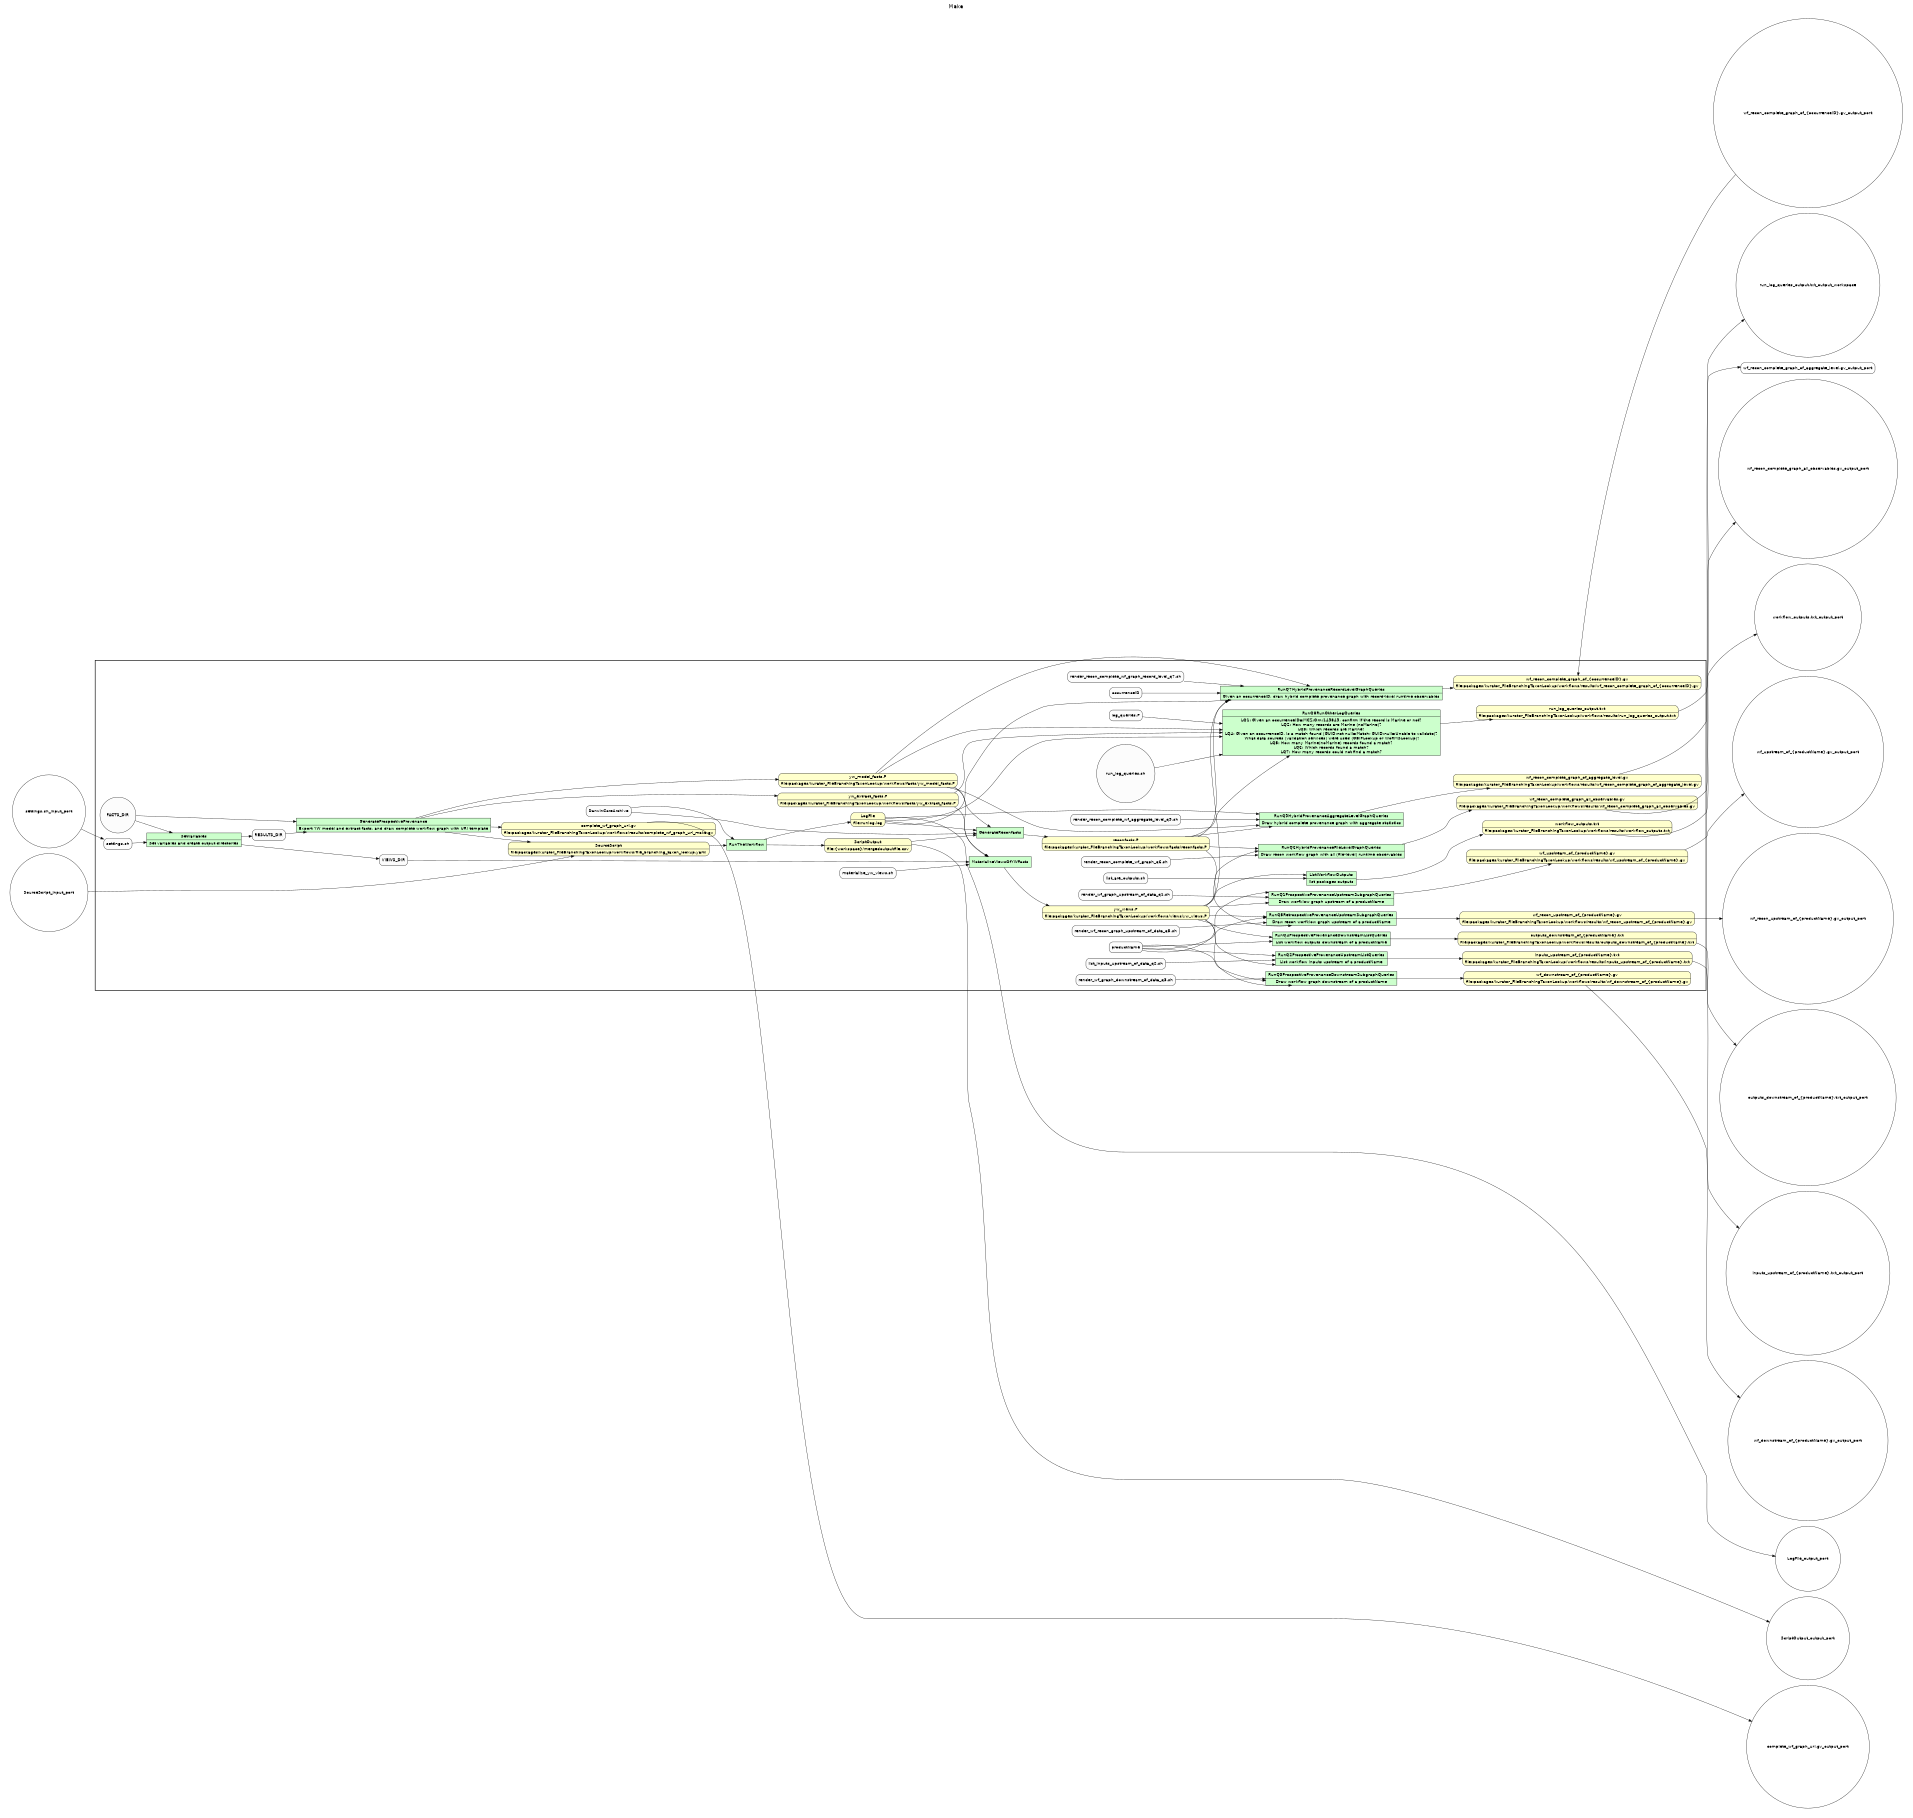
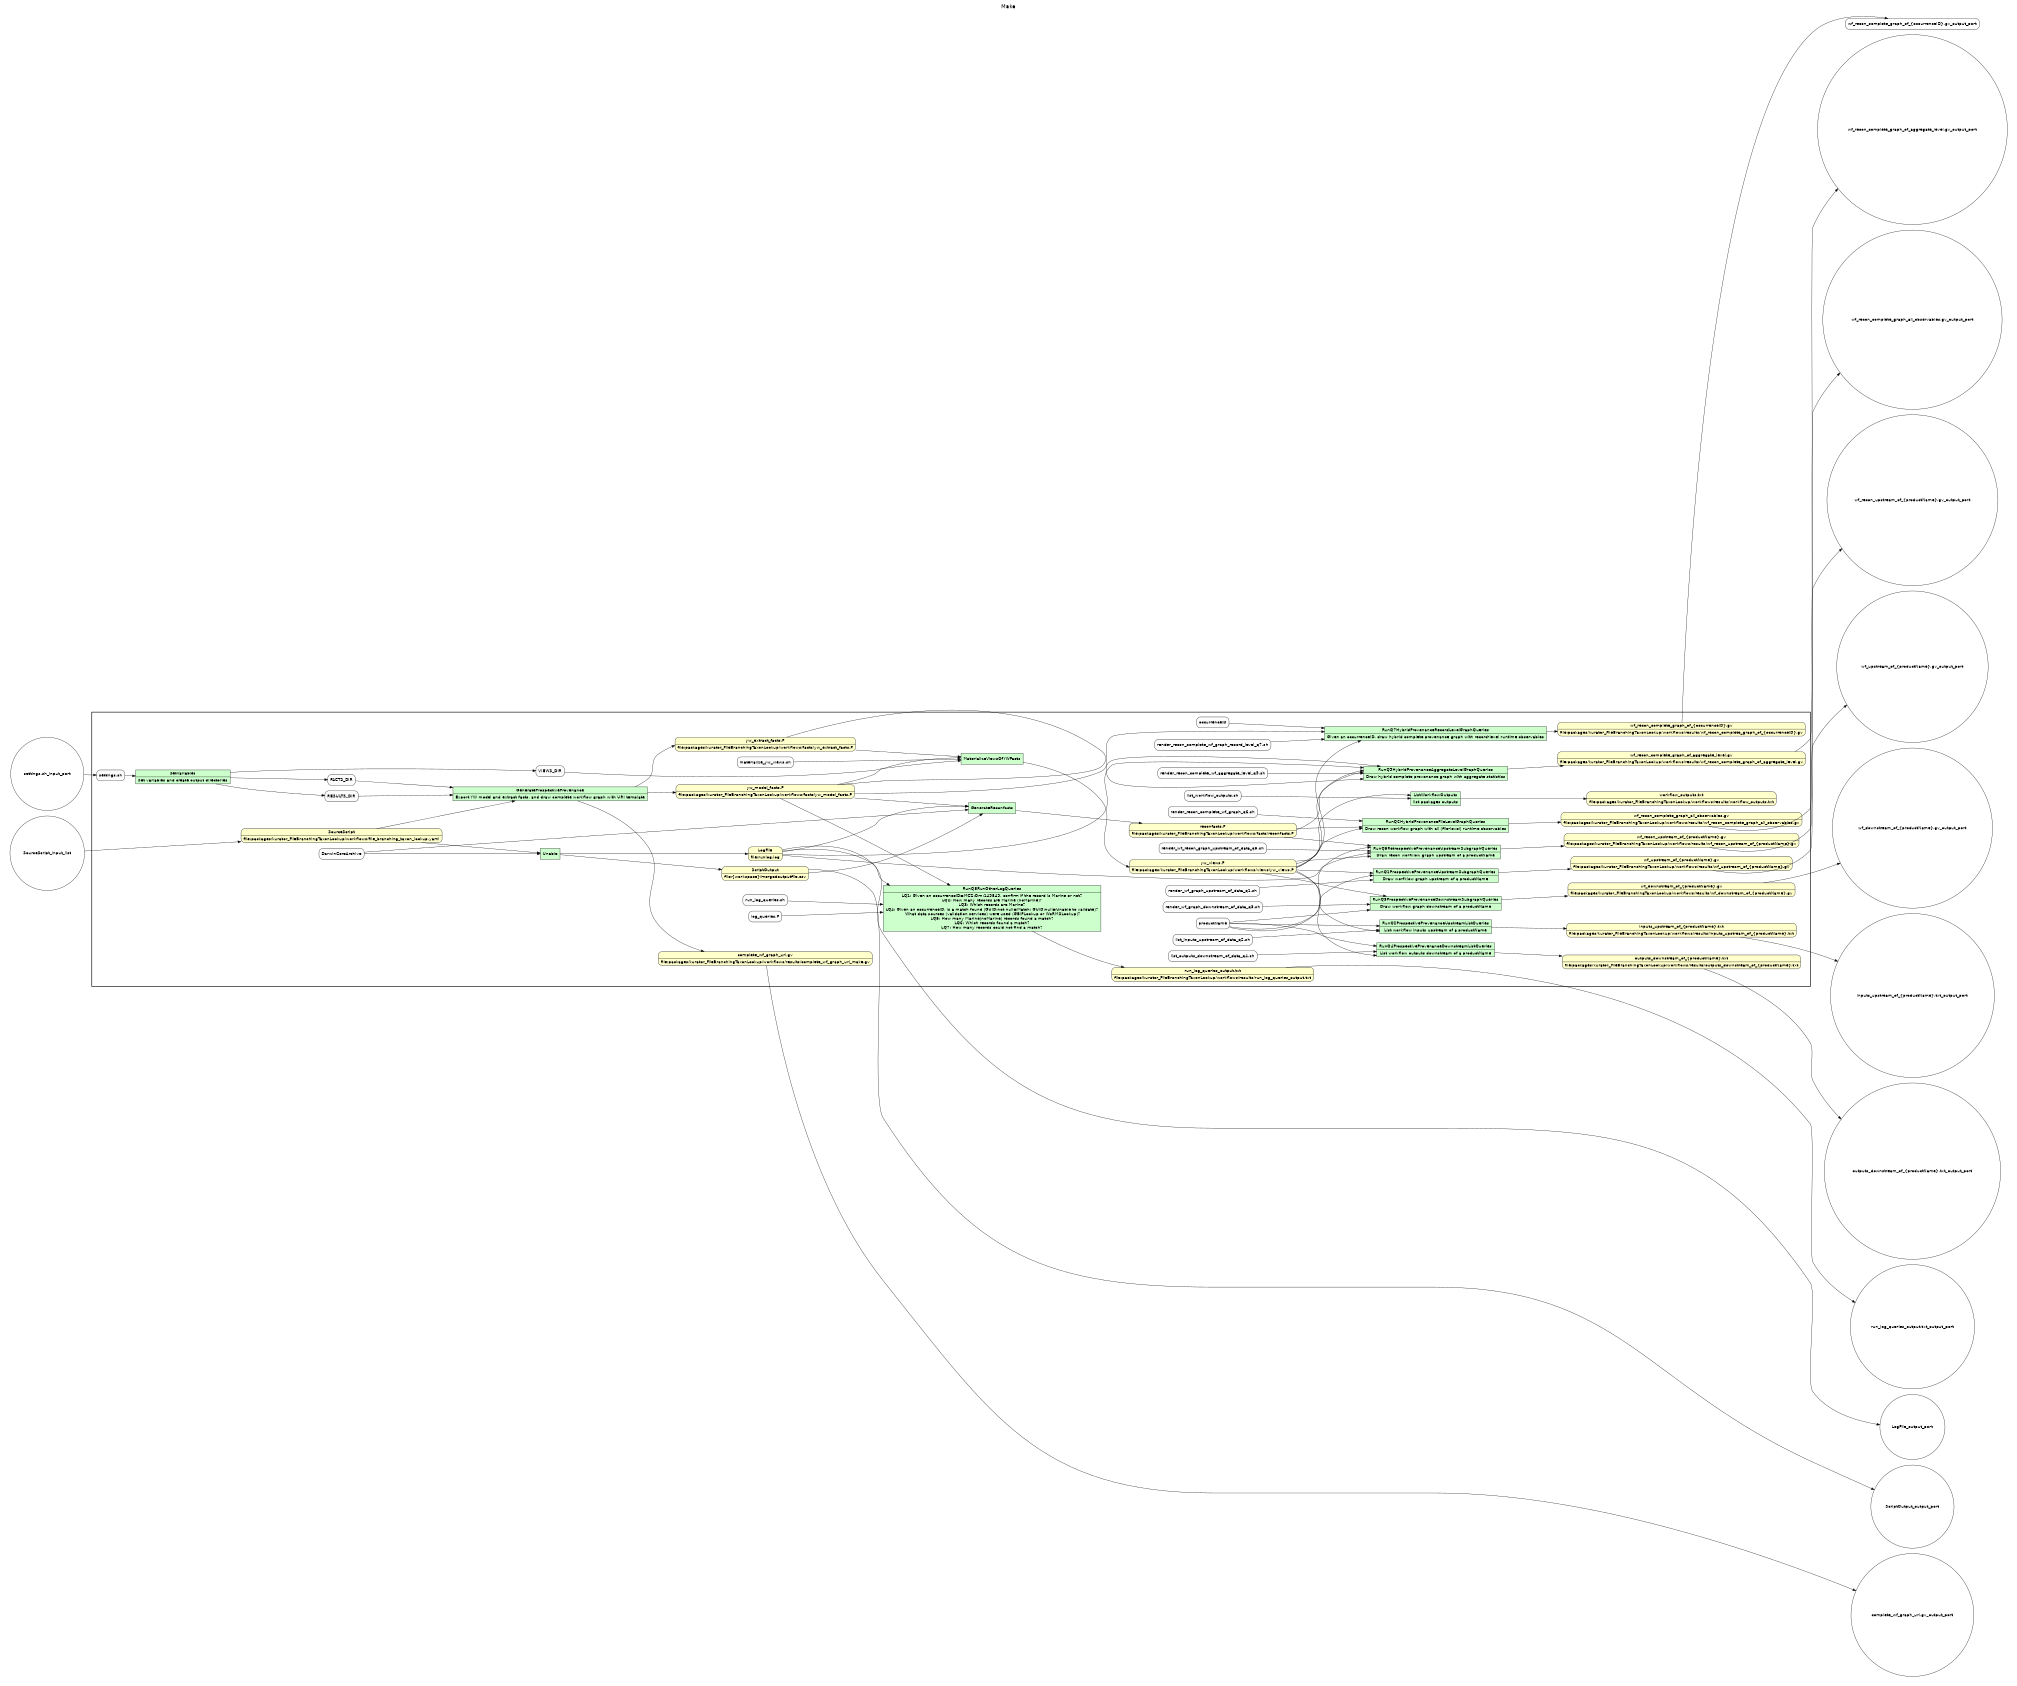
(1808, 113) -> (1912, 24)
(1808, 285) -> (1912, 1327)
(1808, 368) -> (1912, 130)
(1626, 413) -> (1716, 330)
(1808, 617) -> none
(1029, 713) -> (1078, 875)
(1066, 735) -> (1083, 741)
(1215, 771) -> none
(1126, 774) -> (765, 900)
(1236, 795) -> none
none -> (1317, 810)
(118, 815) -> (342, 780)
(152, 826) -> (277, 779)
(486, 837) -> (444, 815)
(747, 845) -> (550, 854)
(1126, 878) -> (1213, 796)
(49, 893) -> (47, 853)
none -> (1213, 956)
